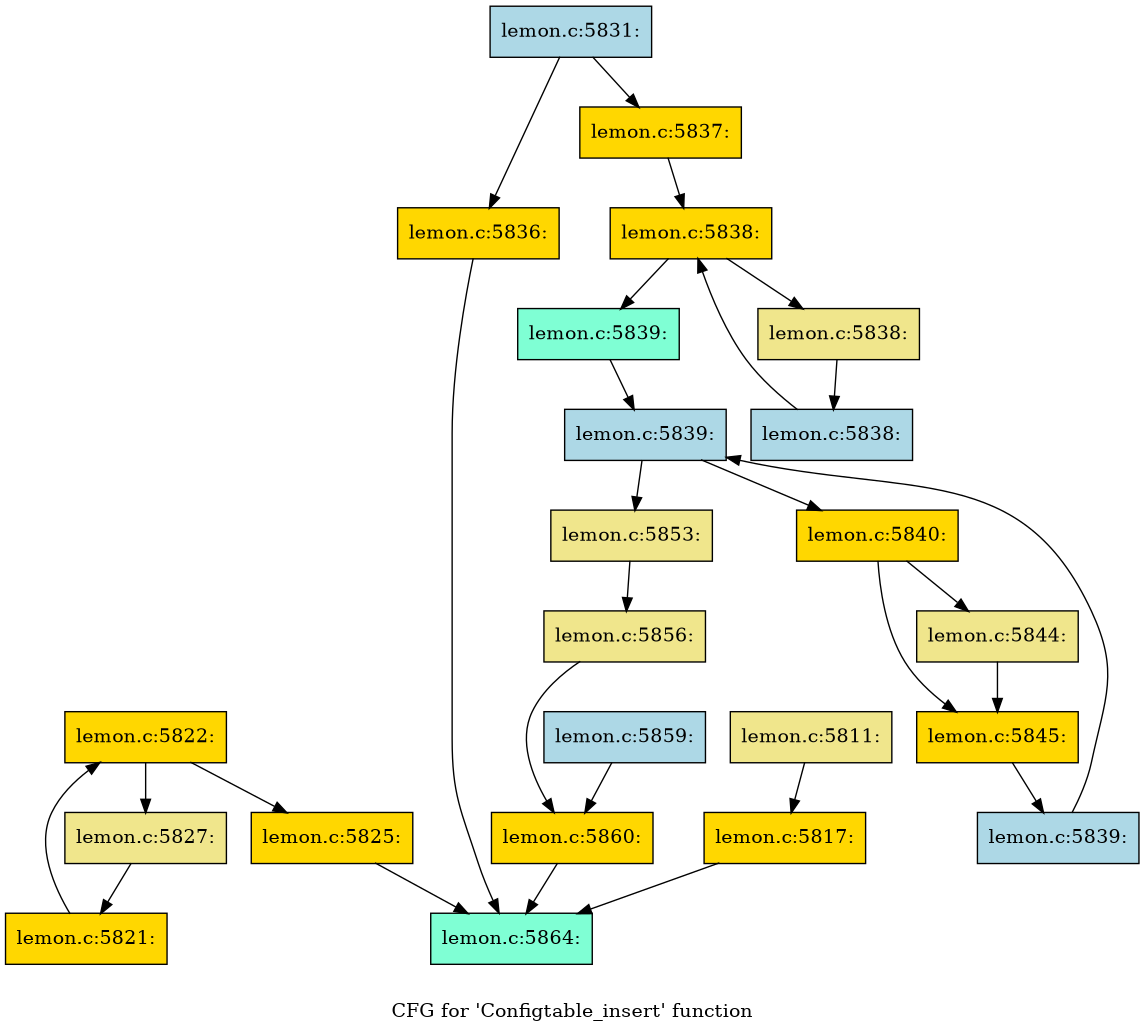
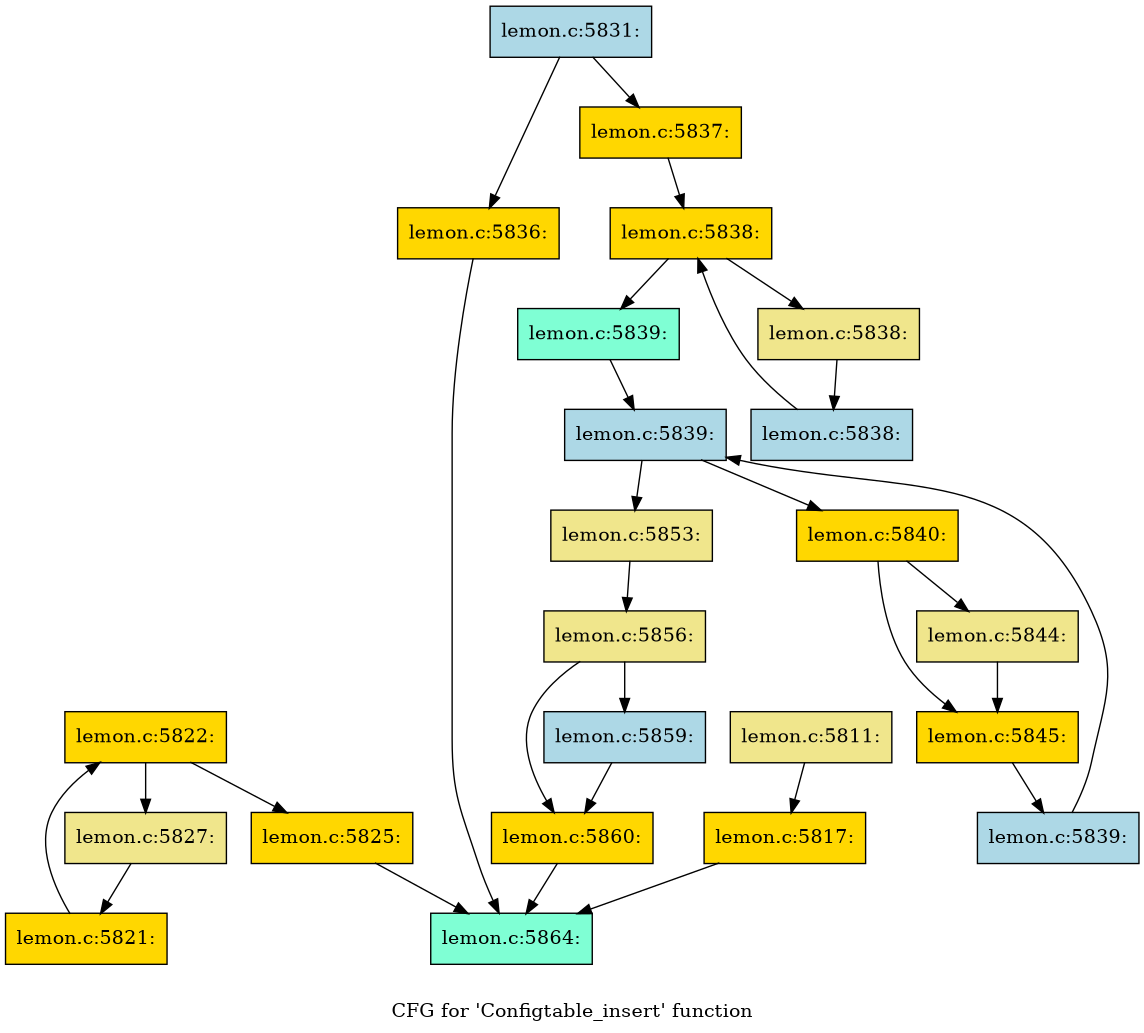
none -> (625, 680)
